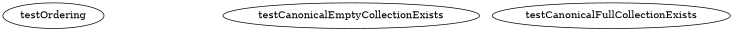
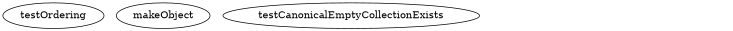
none -> (163, 16)
(611, 16) -> none
